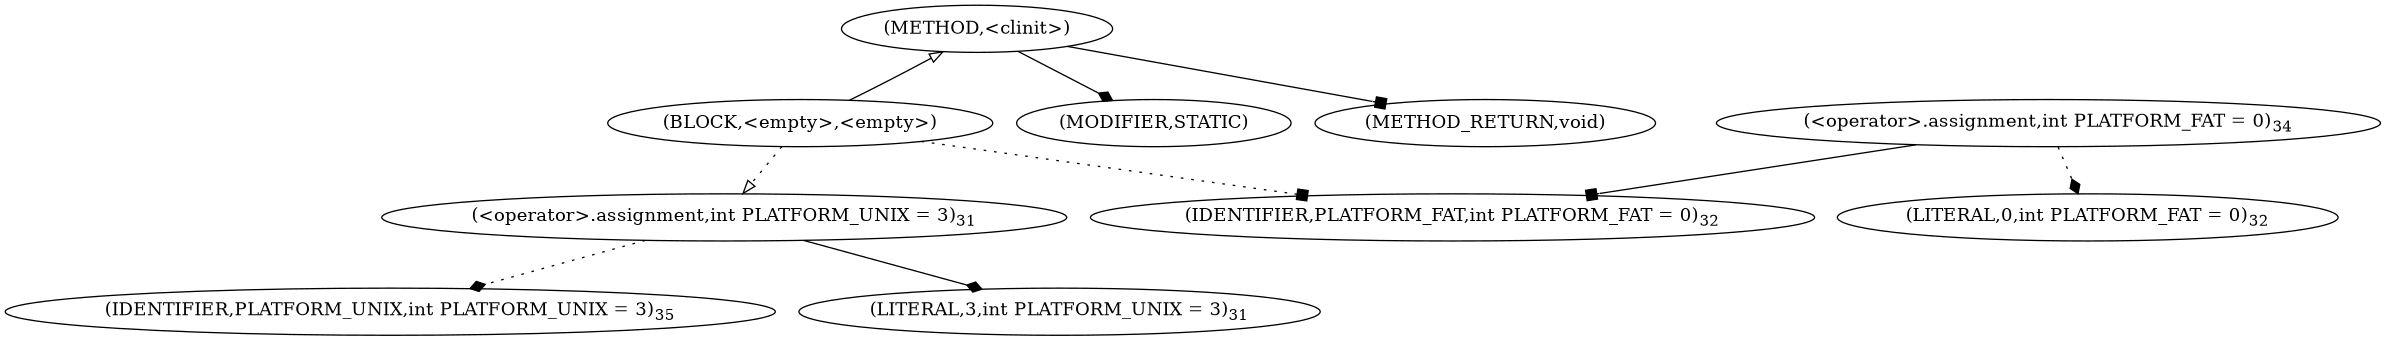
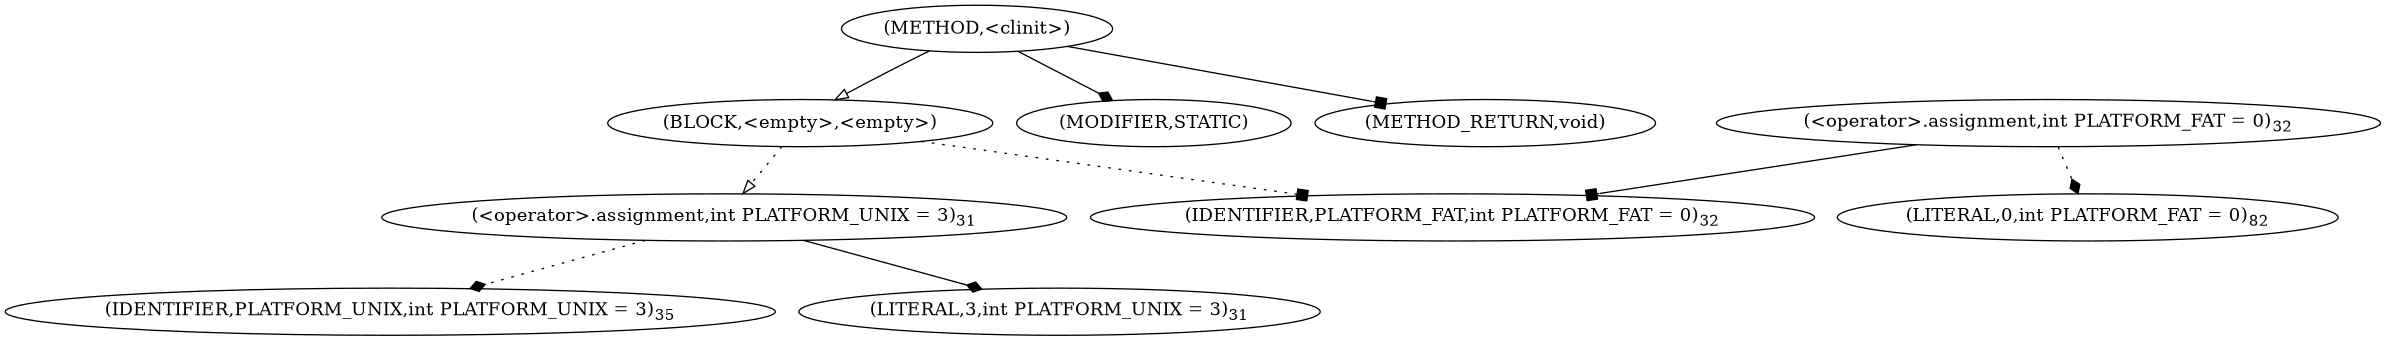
(890, 80) -> (888, 72)
(2283, 121) -> (2283, 121)
(2259, 215) -> (2259, 215)
